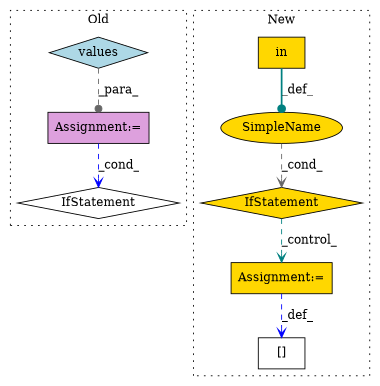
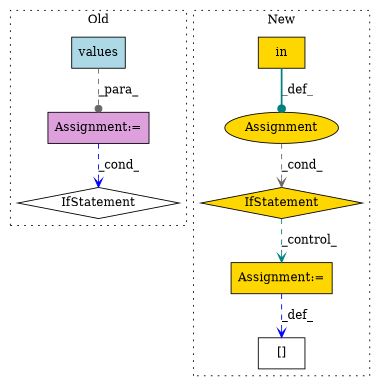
(98, 53) -> (98, 53)
(282, 128) -> (282, 128)
